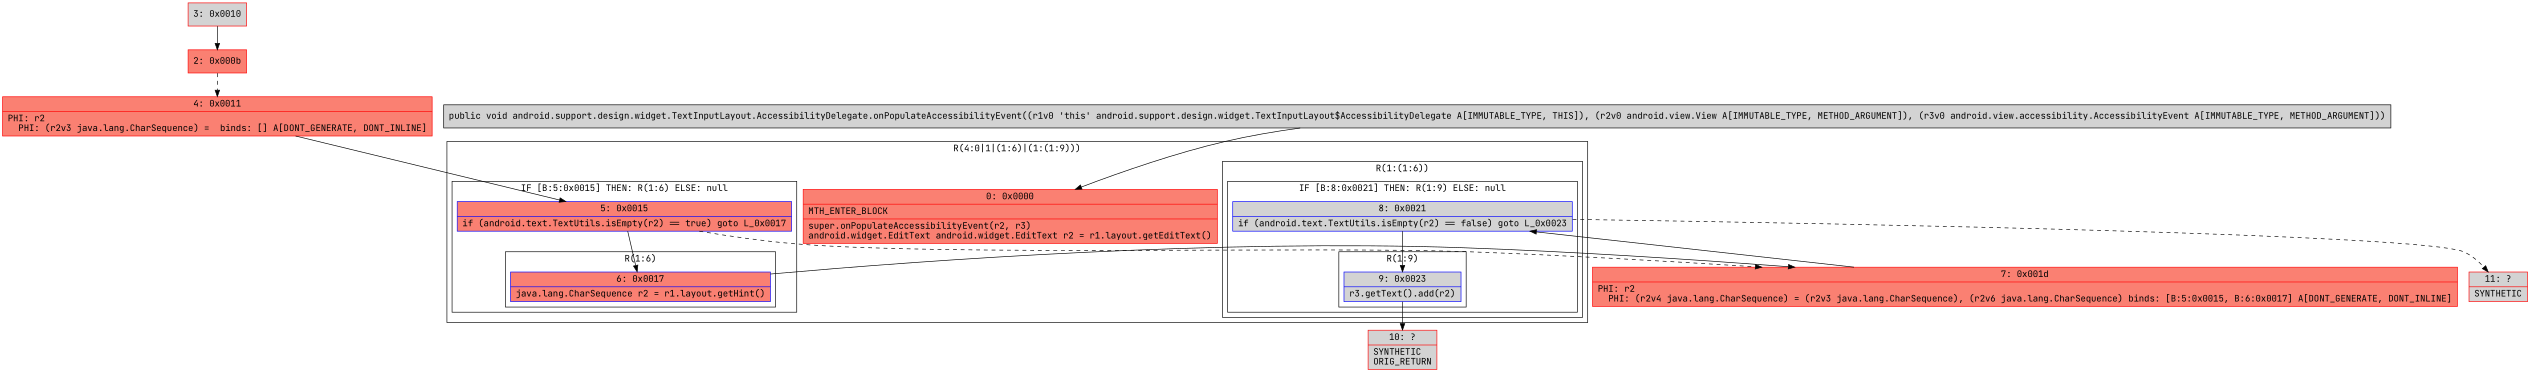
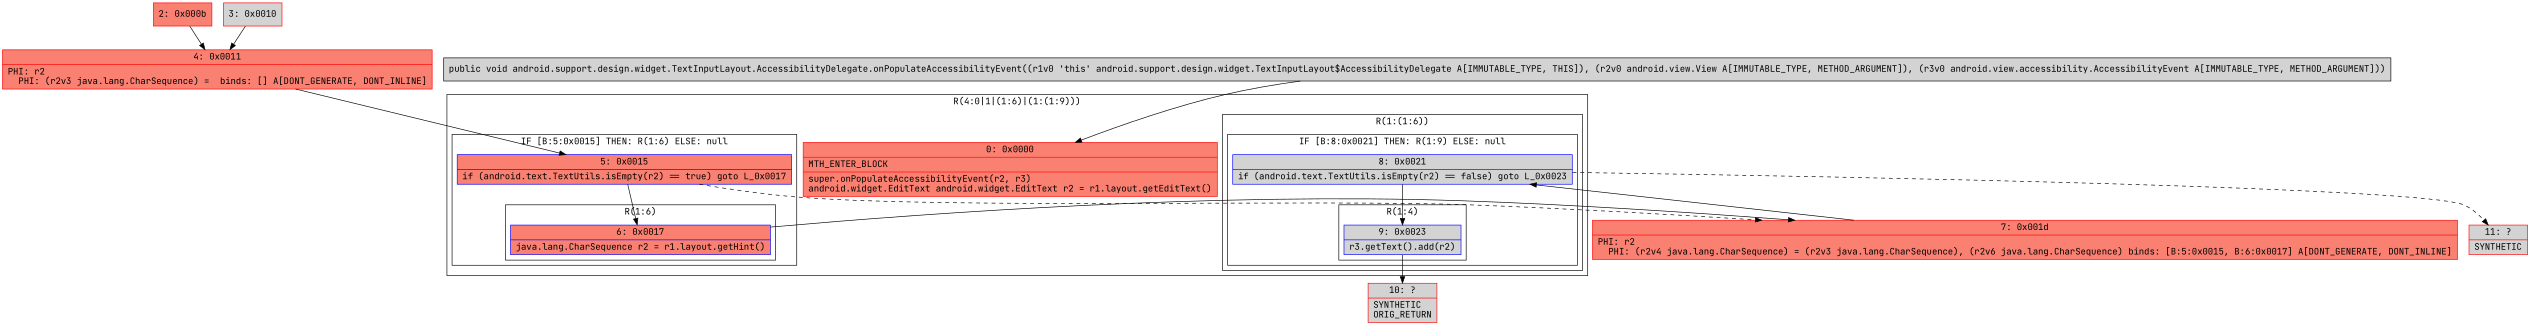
(217, 35) -> (239, 35)
(217, 82) -> (196, 35)
(1403, 259) -> (1403, 212)
